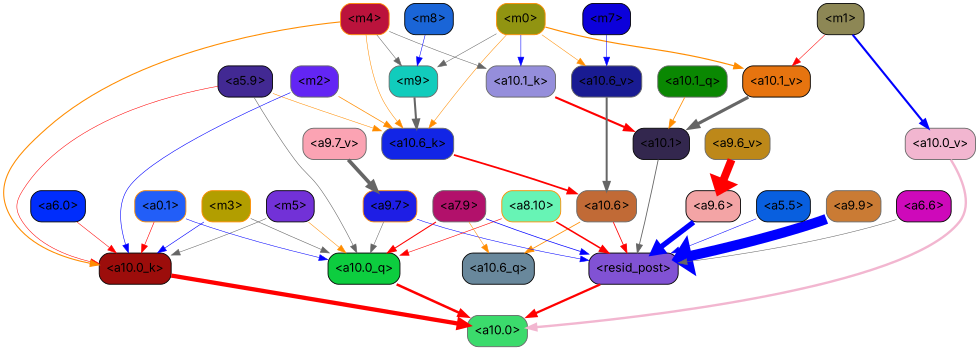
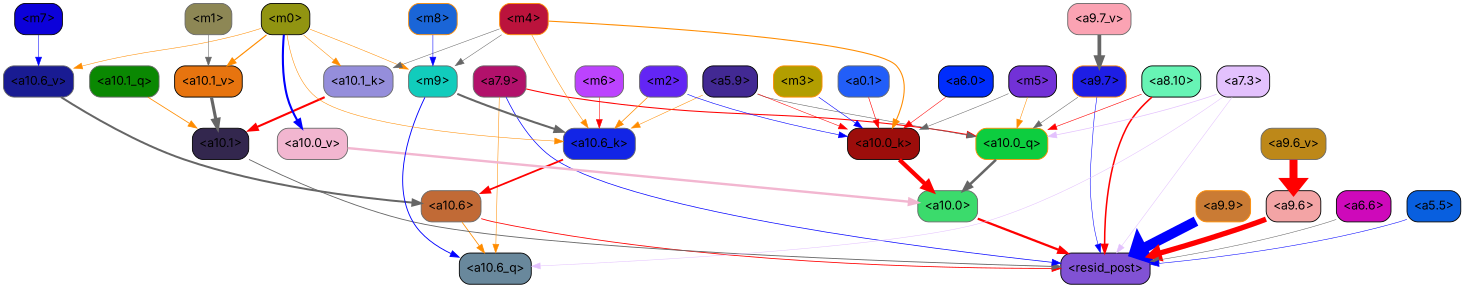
(429, 19) -> (433, 19)
(521, 19) -> (286, 19)
(841, 19) -> (208, 19)
(521, 46) -> (319, 47)
(812, 47) -> (208, 48)
(471, 48) -> (355, 47)
(888, 78) -> (284, 79)
none -> (599, 81)
none -> (1243, 81)
none -> (403, 184)
(160, 206) -> (864, 81)
(531, 206) -> (1171, 81)
(854, 206) -> (1223, 206)
(286, 234) -> none
(677, 235) -> (1213, 237)
(252, 240) -> none
(364, 269) -> (1012, 144)
(428, 299) -> (983, 172)
(568, 299) -> (1018, 234)
